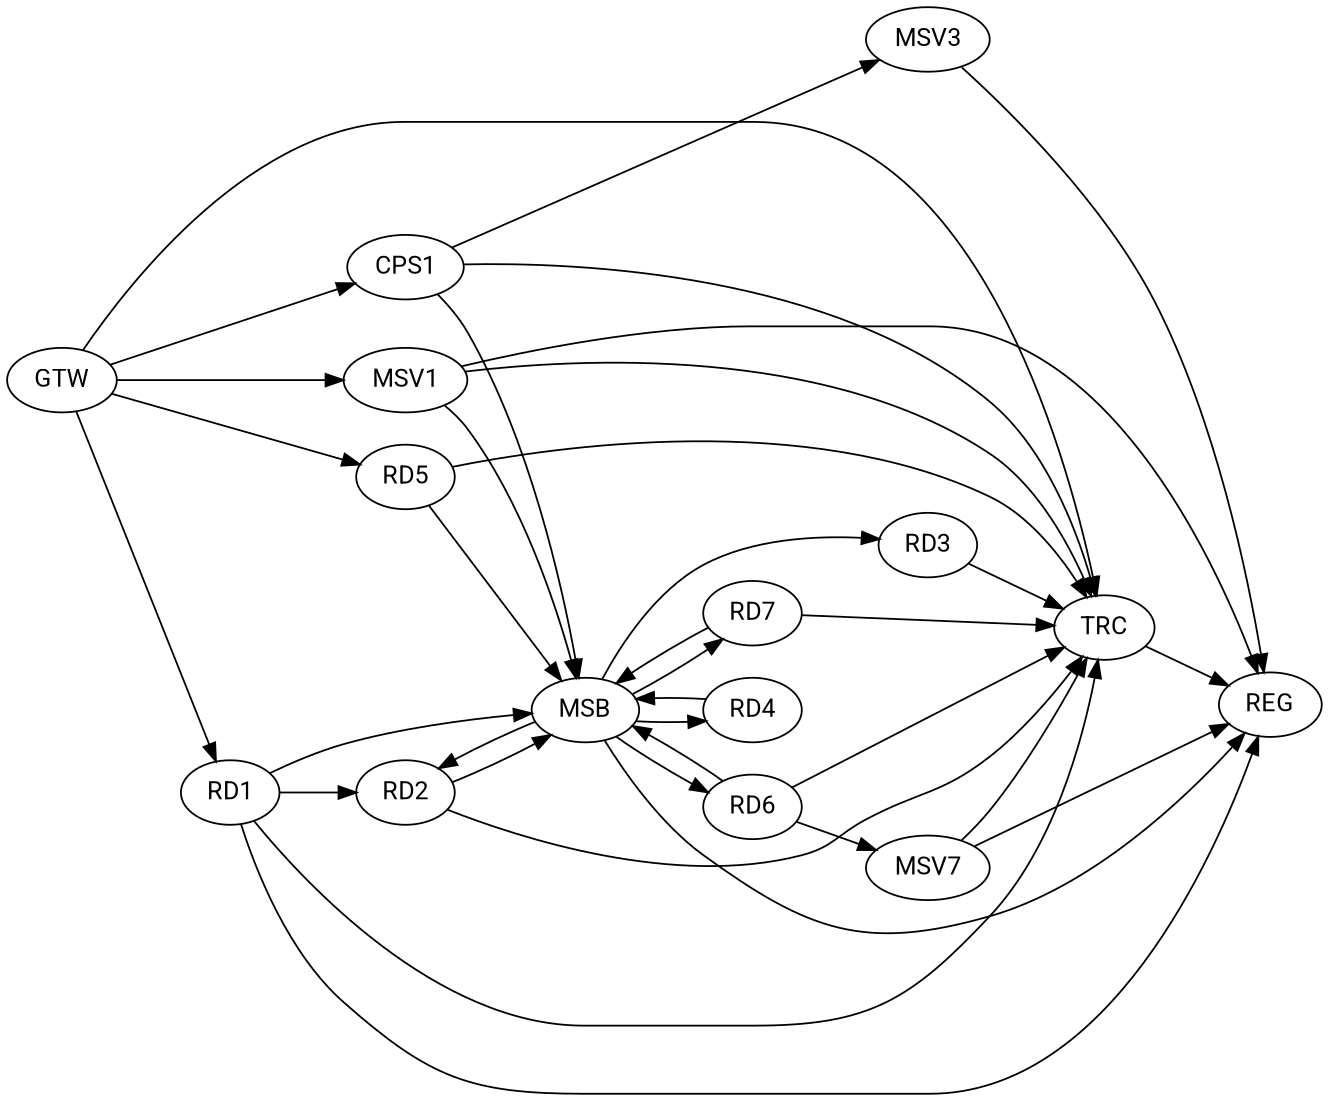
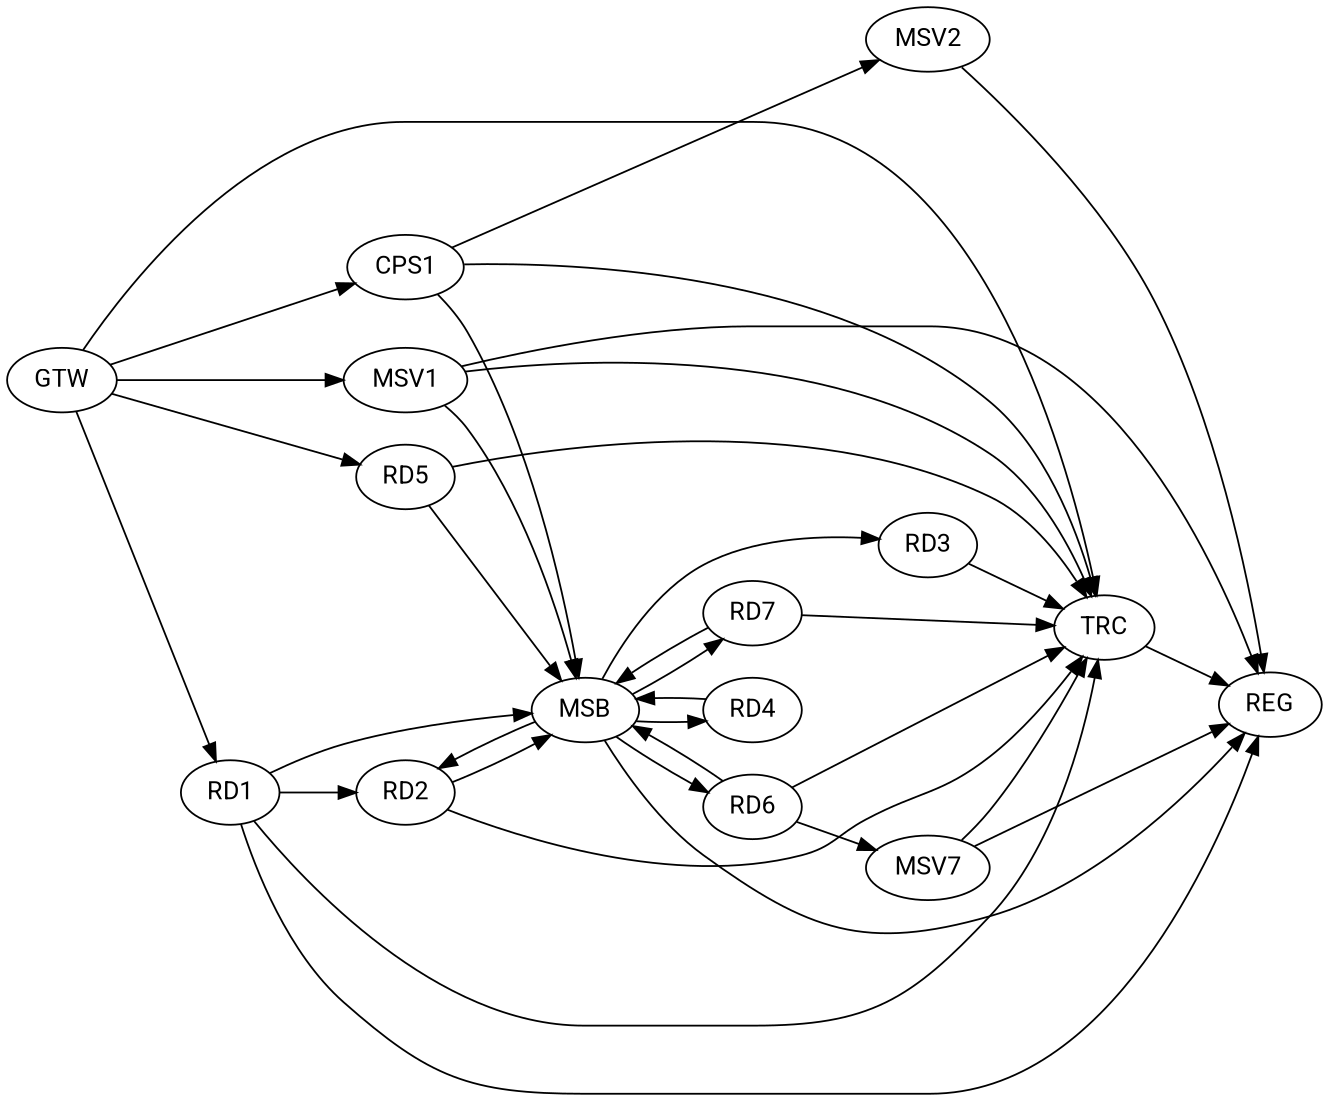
(928, 39) -> (928, 39)
